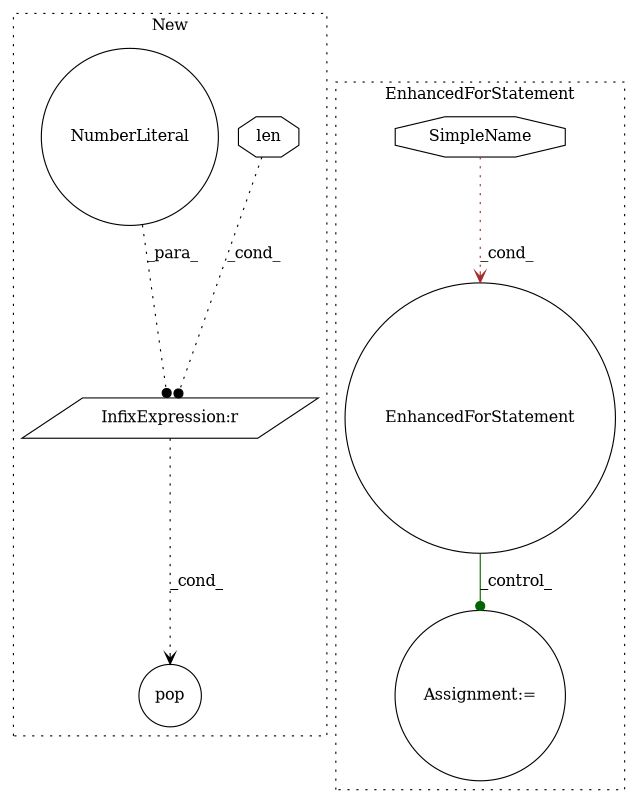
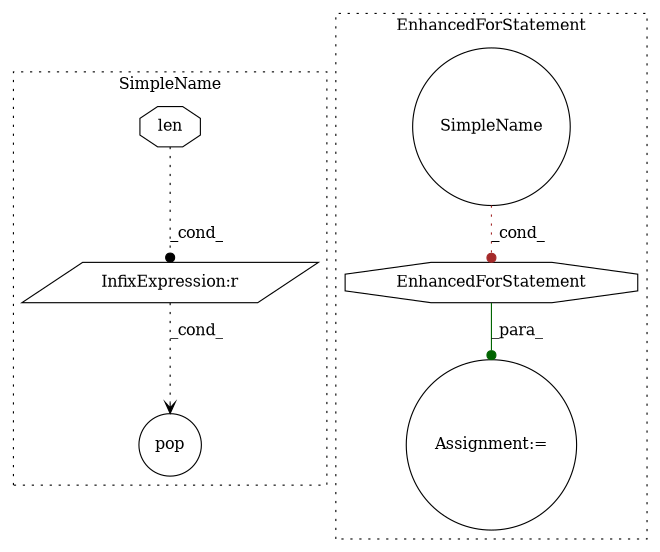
(170, 26) -> (170, 85)
(130, 137) -> none
(480, 137) -> (491, 127)
(480, 214) -> (491, 229)
(480, 418) -> (491, 283)
(516, 582) -> (517, 331)
